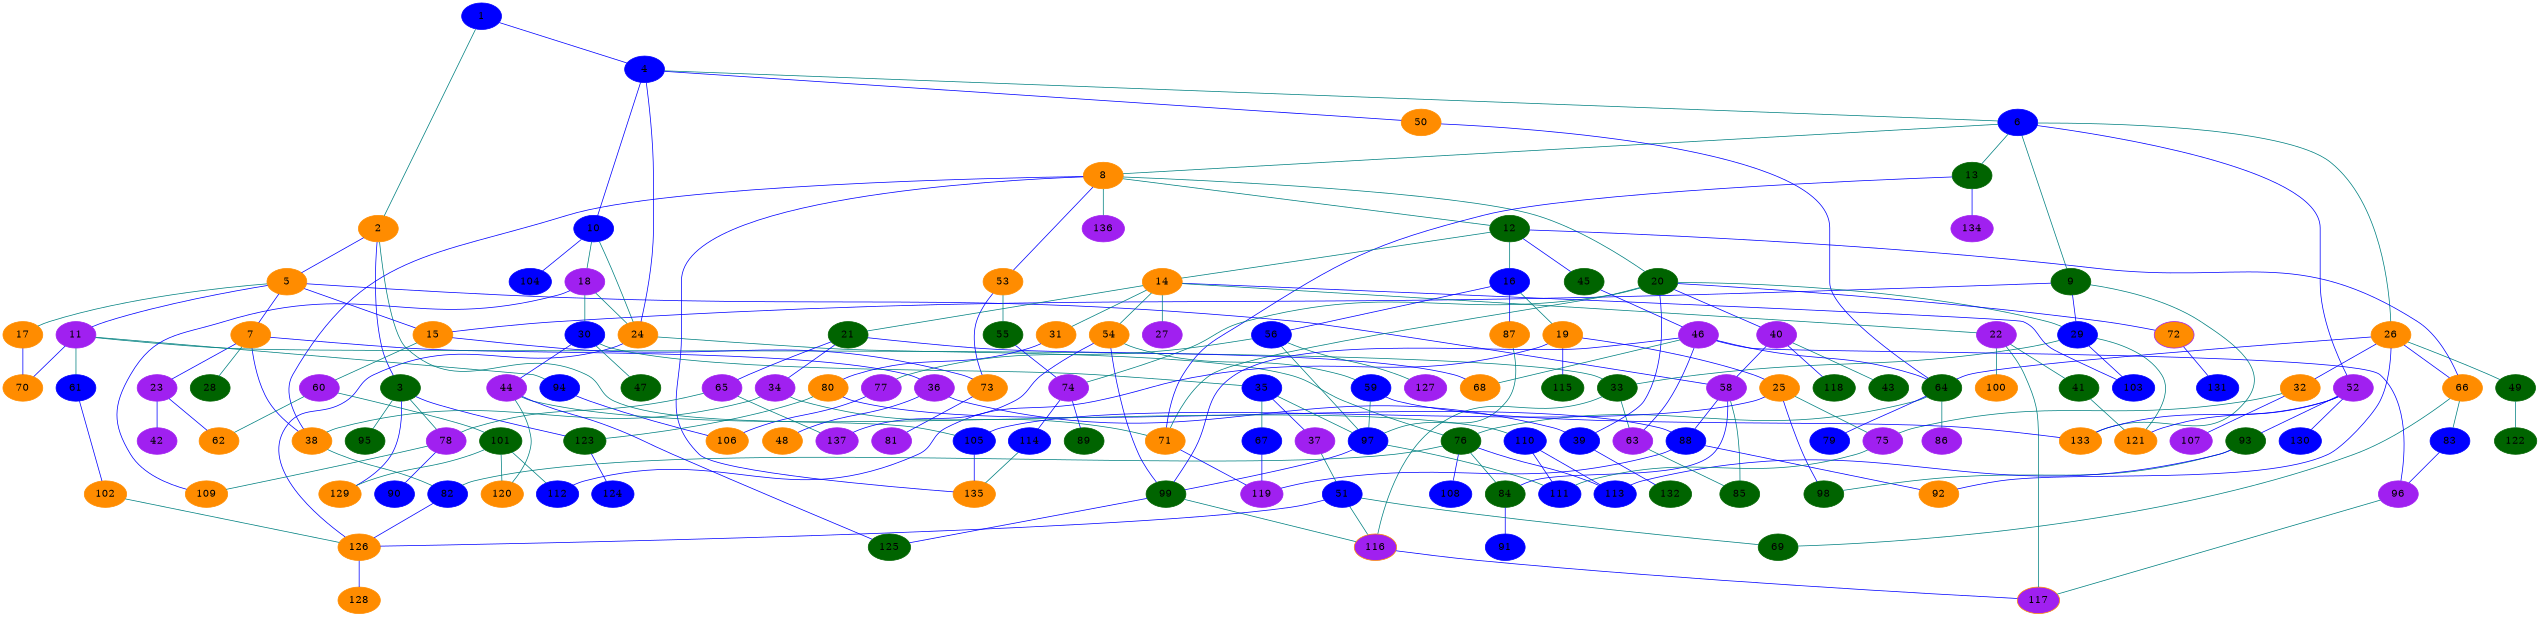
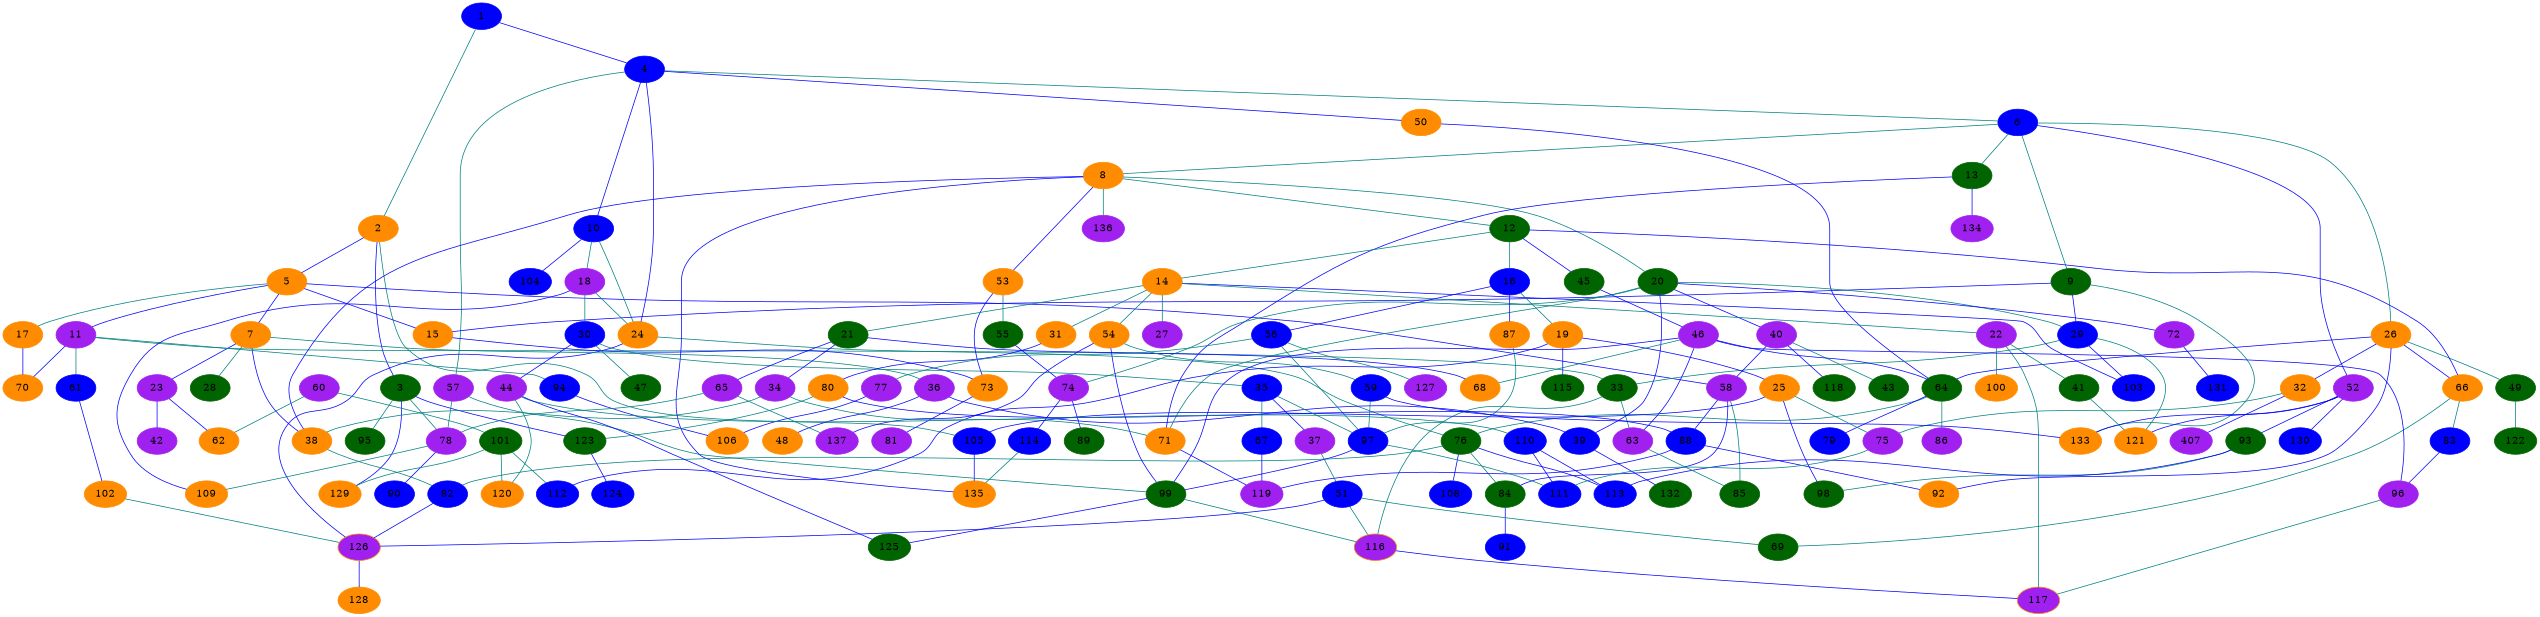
(2174, 335) -> (2174, 335)
(726, 356) -> (726, 356)
(368, 365) -> none
none -> (454, 388)
(2191, 441) -> (2191, 441)
(359, 547) -> (359, 547)
